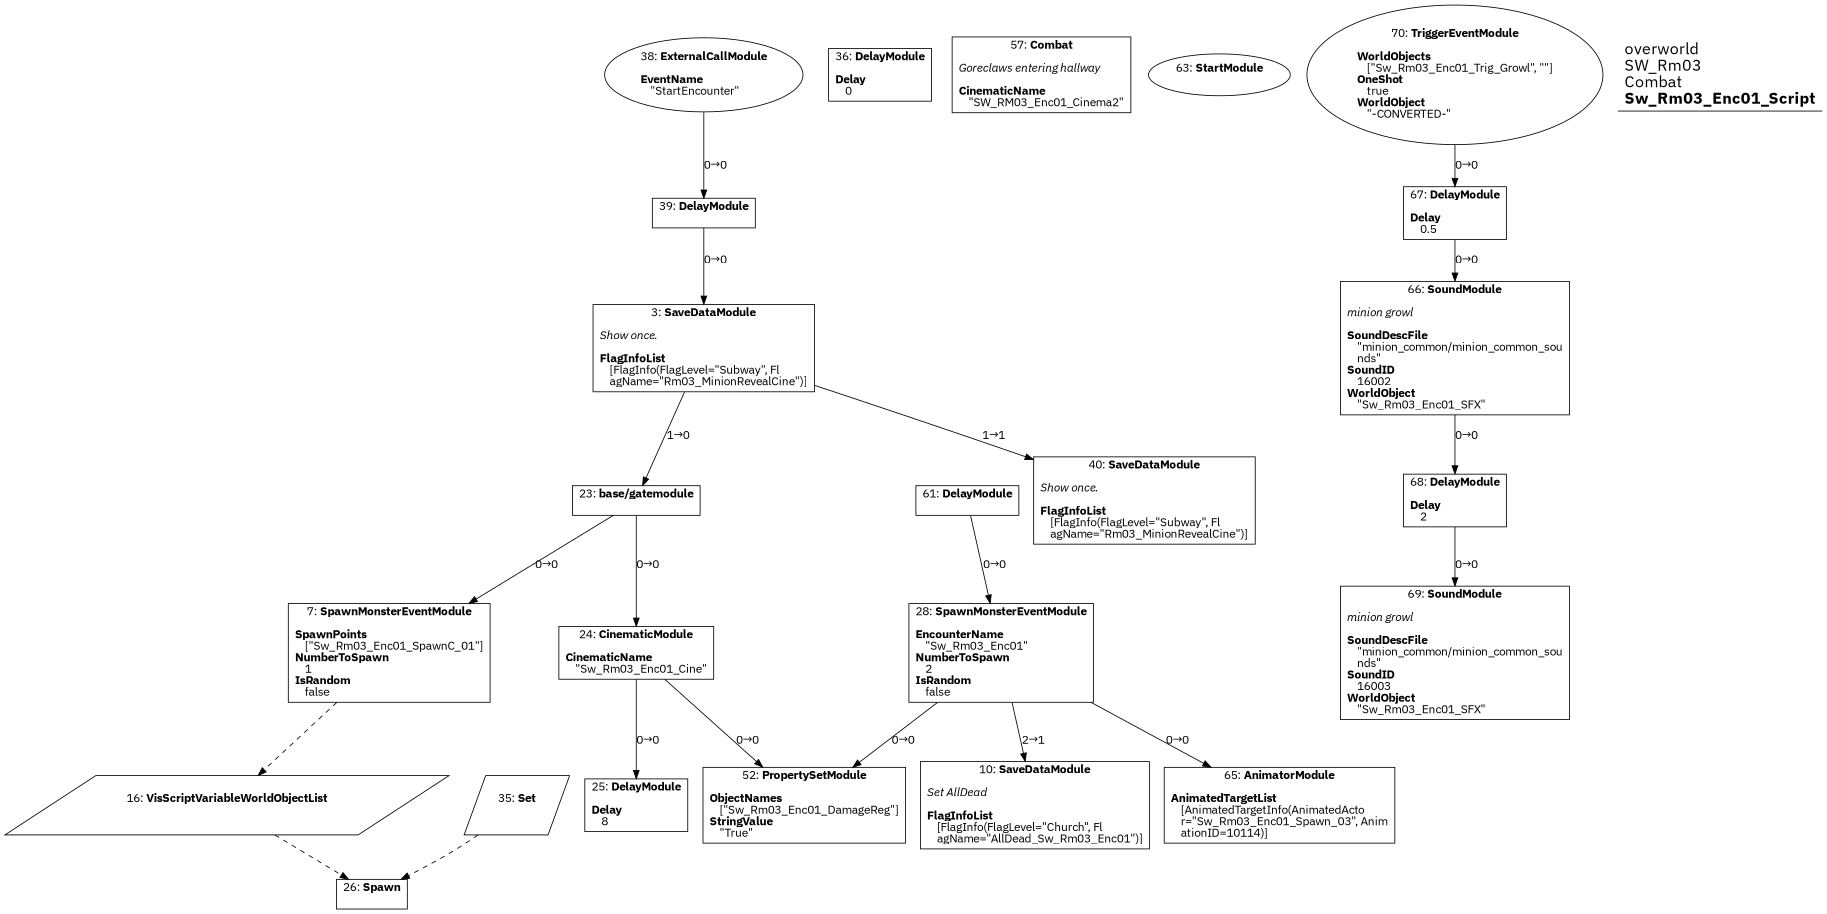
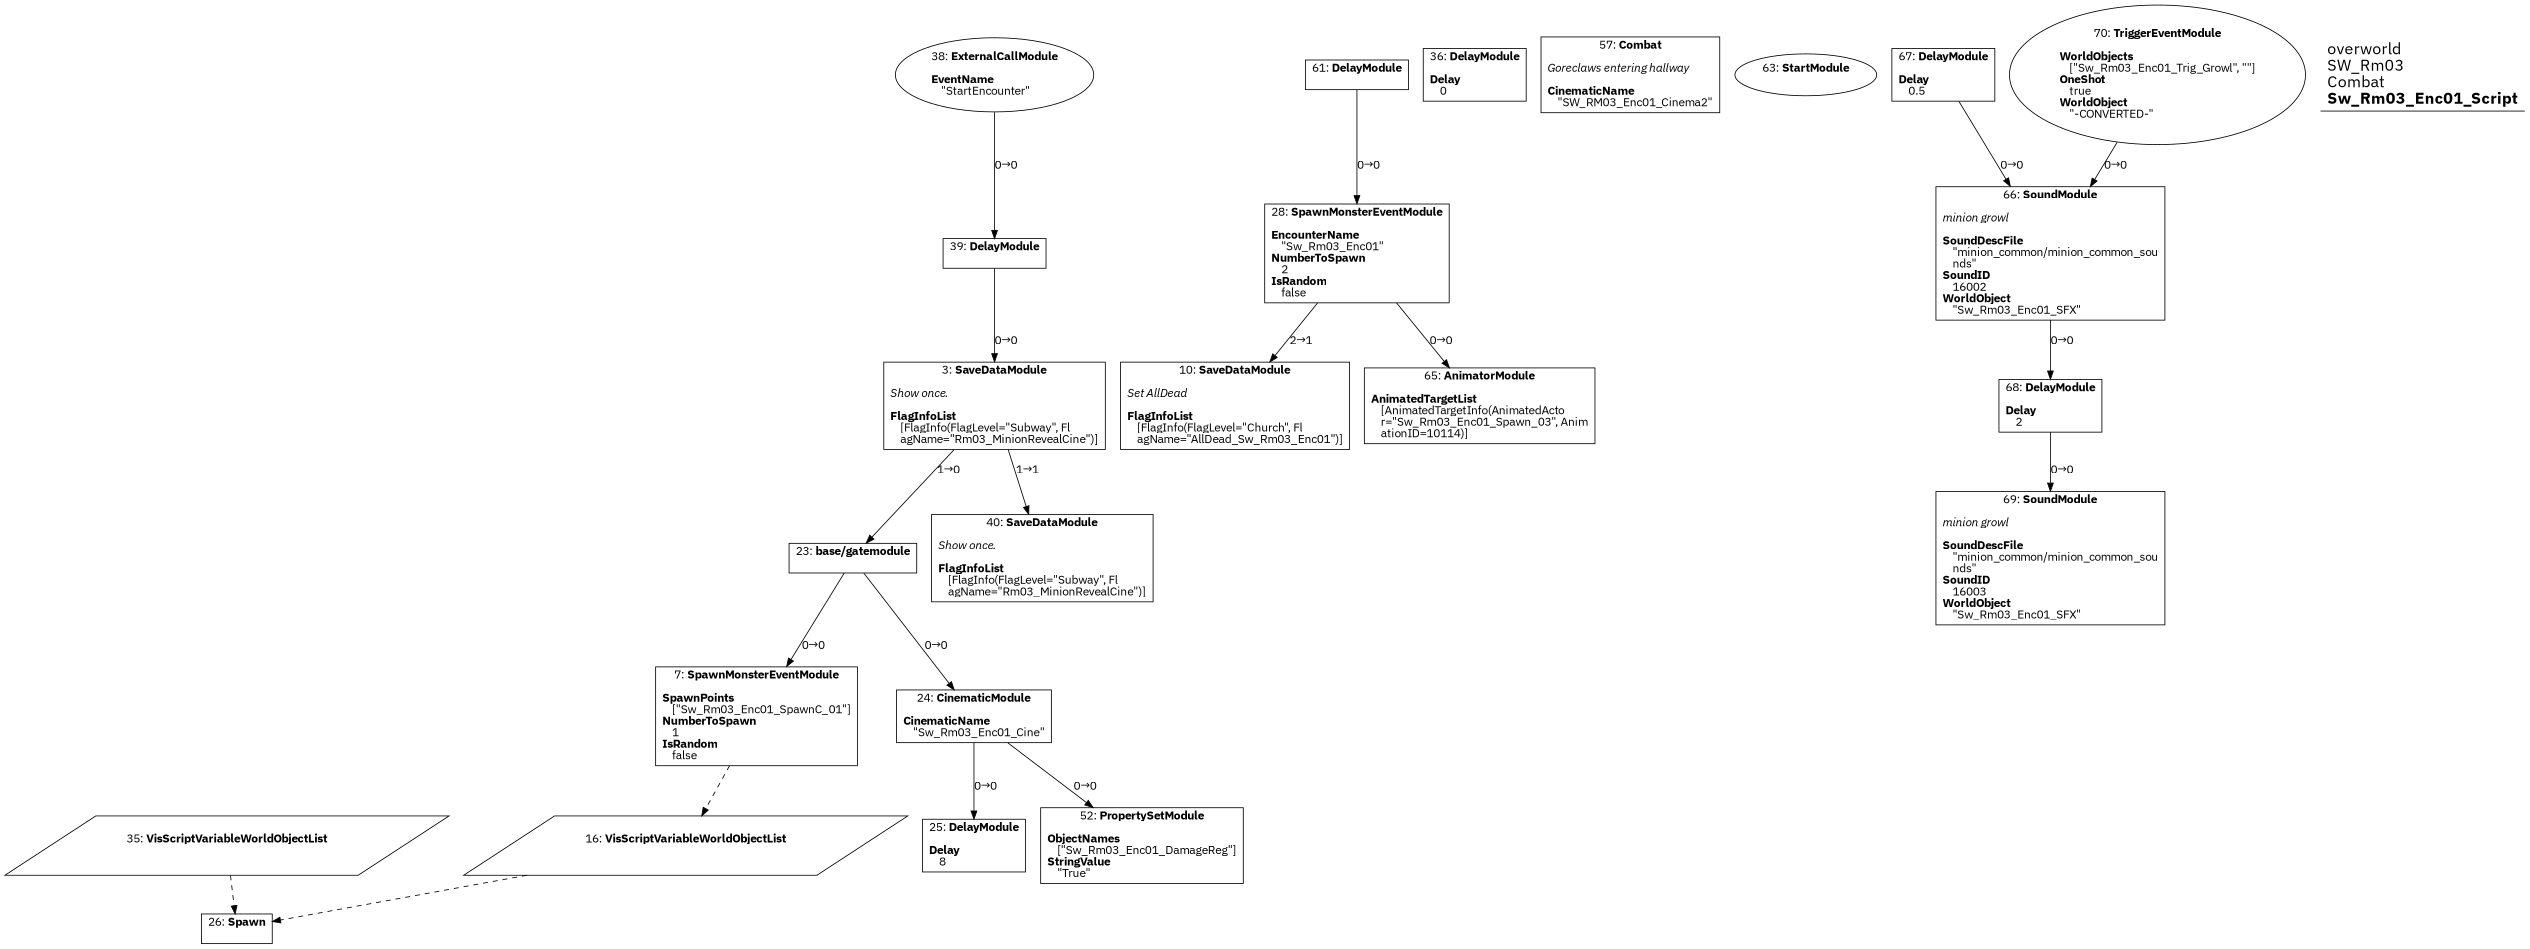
(1455, 162) -> (2106, 161)
(898, 732) -> none
(527, 799) -> (237, 839)
